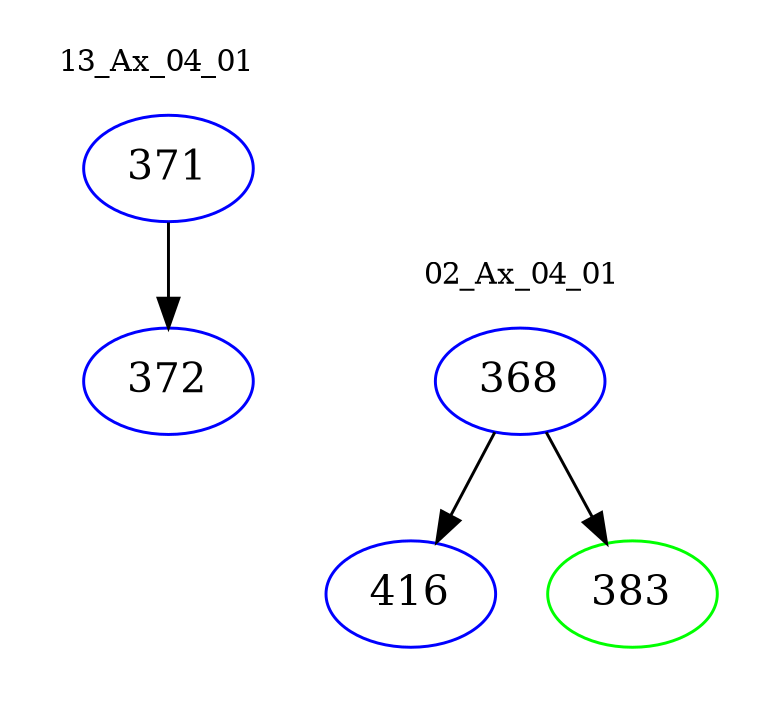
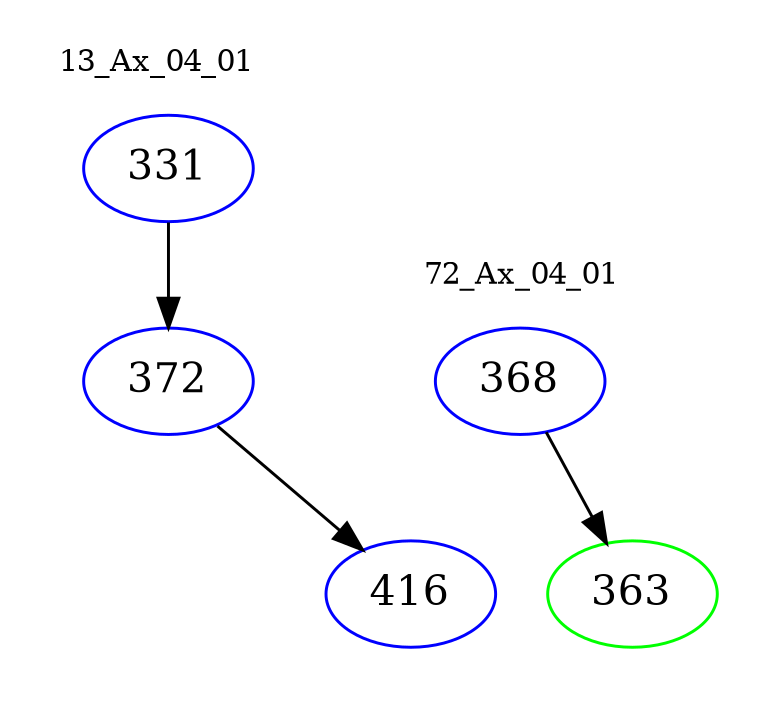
(168, 168) -> (168, 168)
(522, 276) -> (522, 276)
(473, 474) -> (279, 478)
(632, 594) -> (632, 594)
